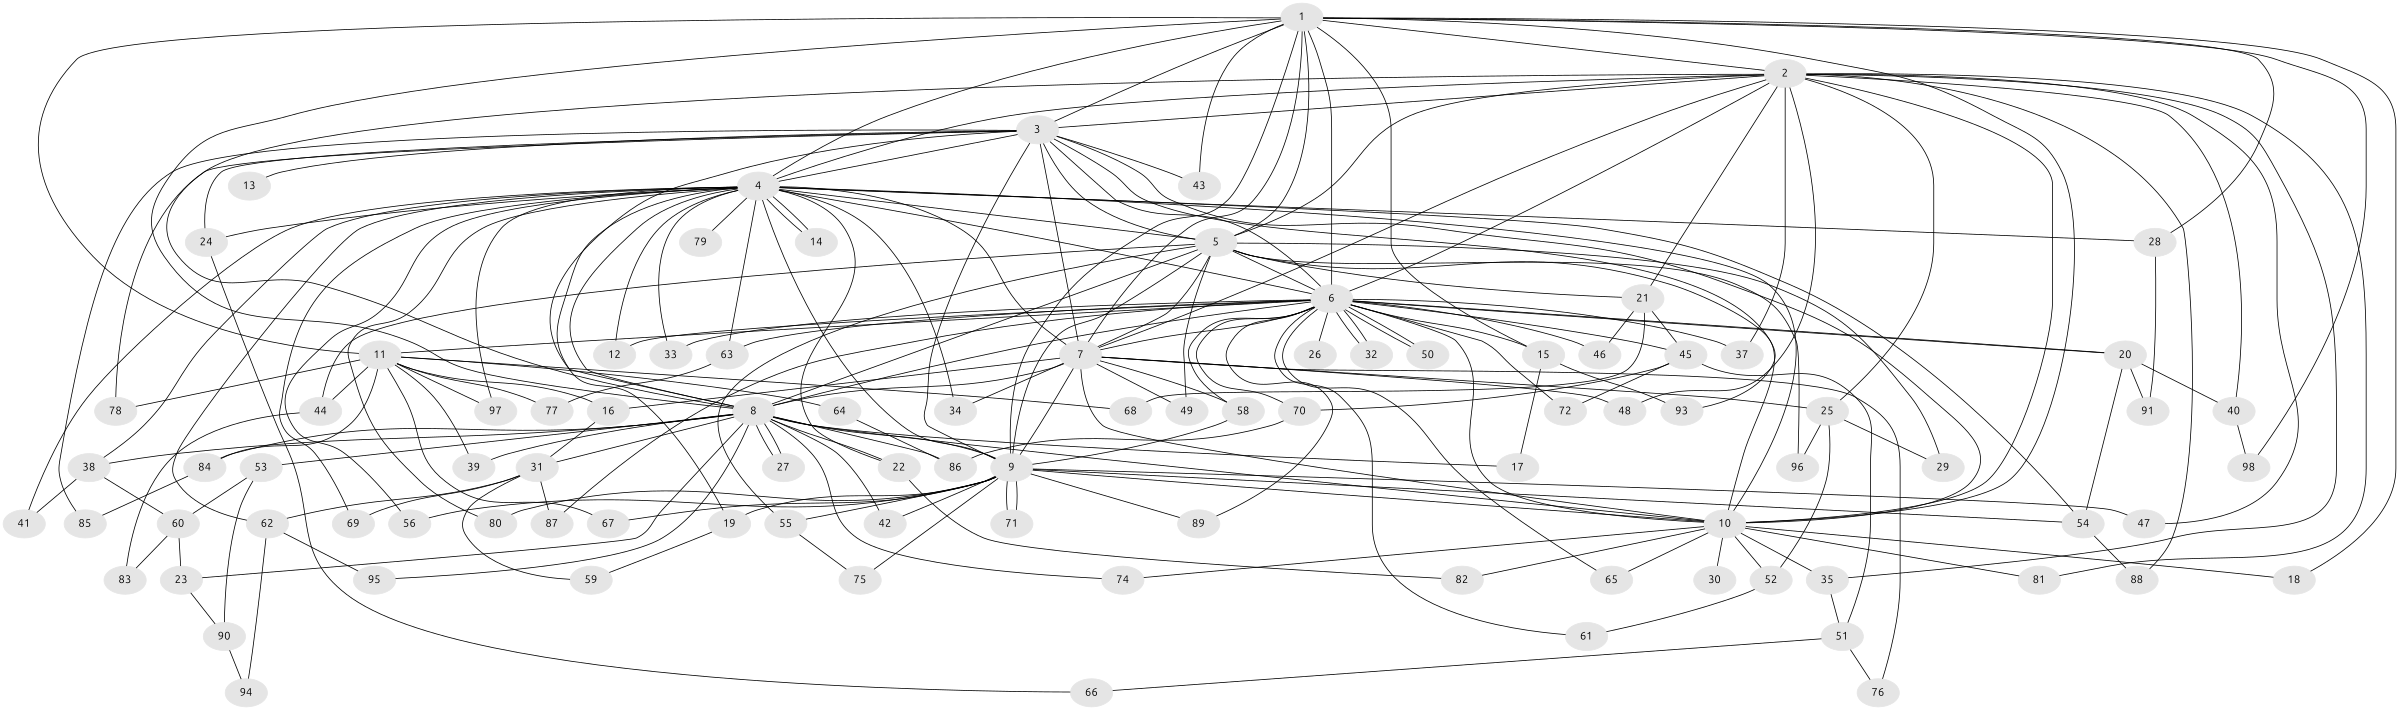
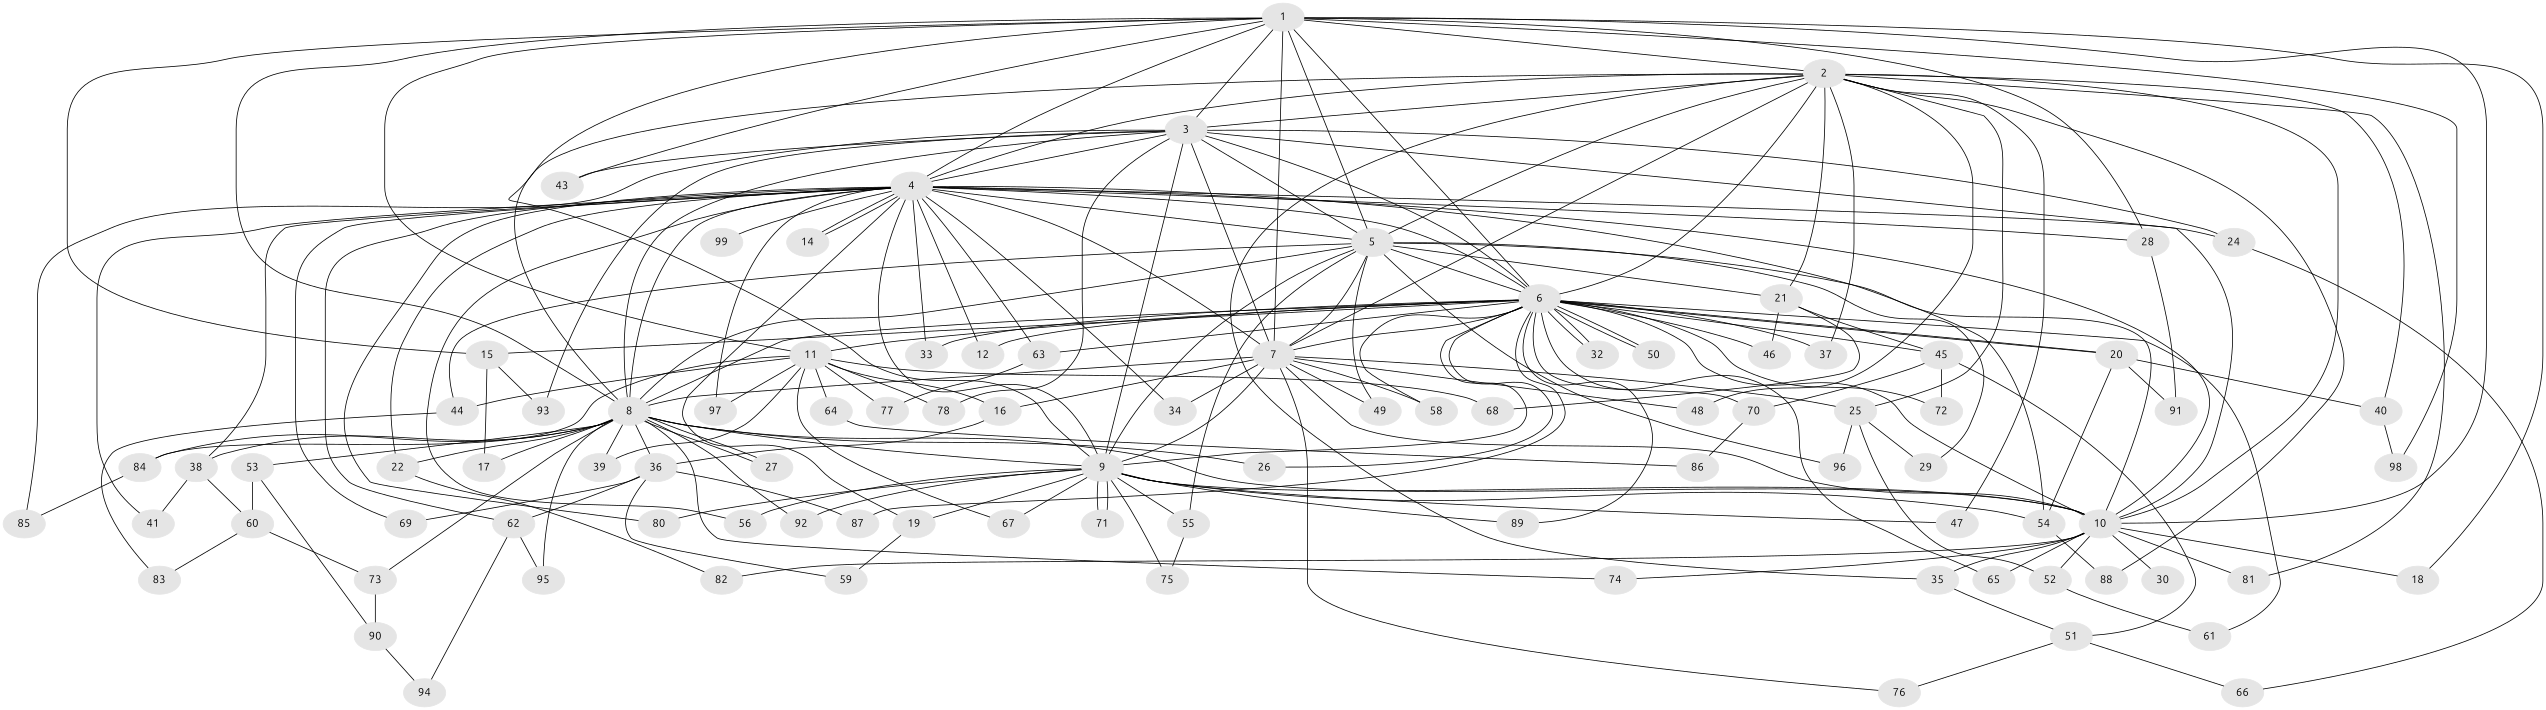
(249, 186) -> none
(701, 242) -> (722, 242)
(865, 438) -> (946, 442)
(1141, 445) -> (1406, 445)
(537, 468) -> (656, 468)
(885, 524) -> (801, 524)
(181, 580) -> (375, 580)
